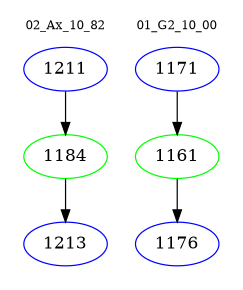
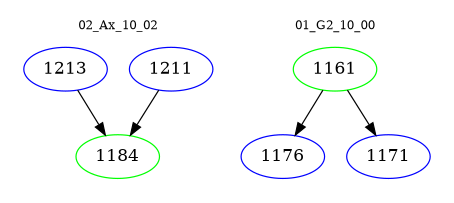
(66, 26) -> (118, 26)
(177, 107) -> (358, 107)
(66, 194) -> (88, 107)
